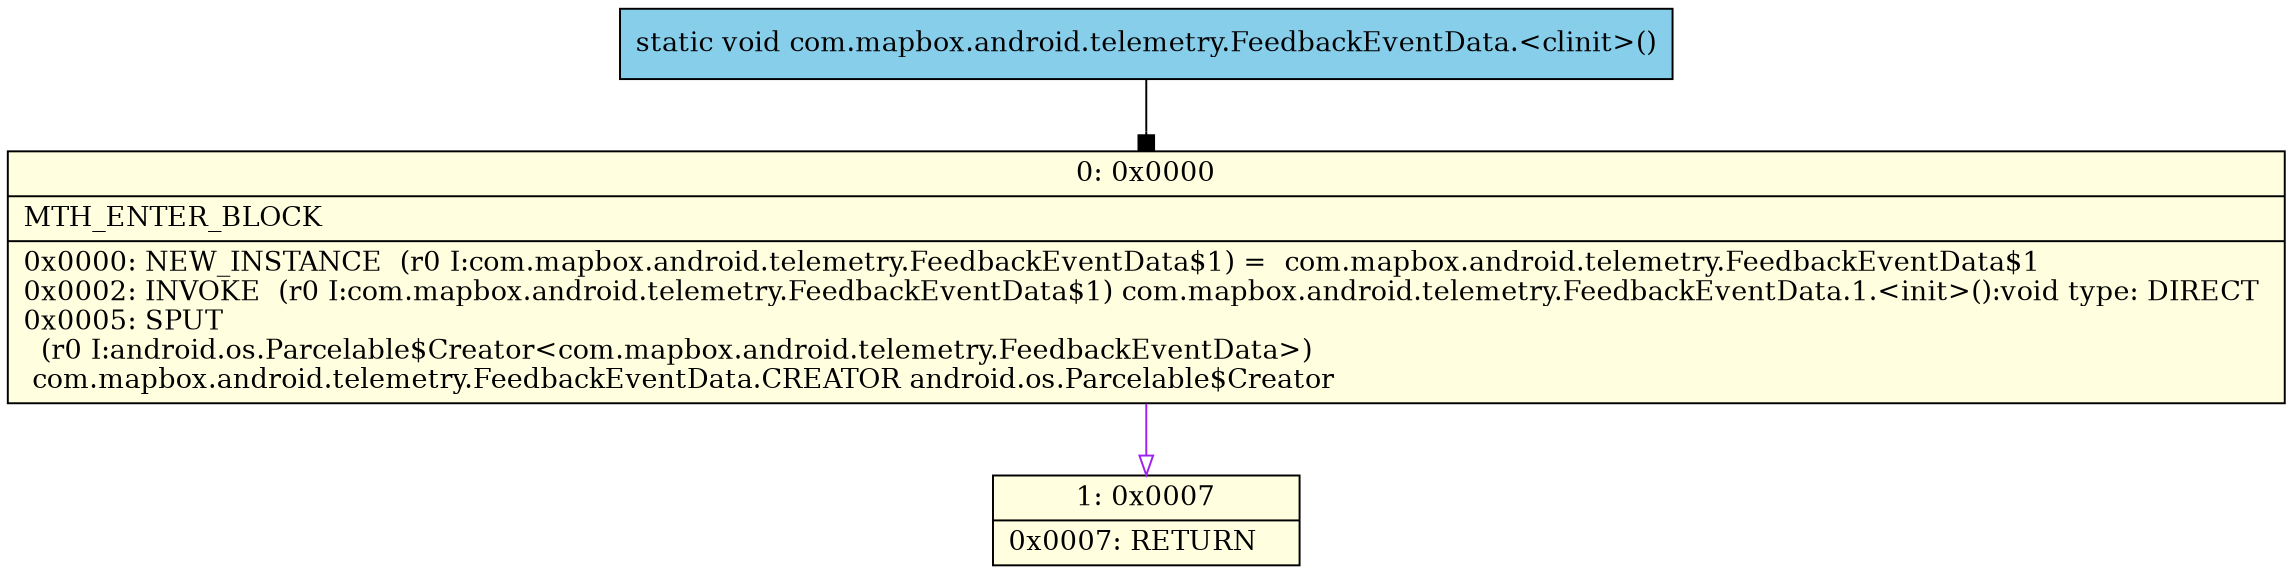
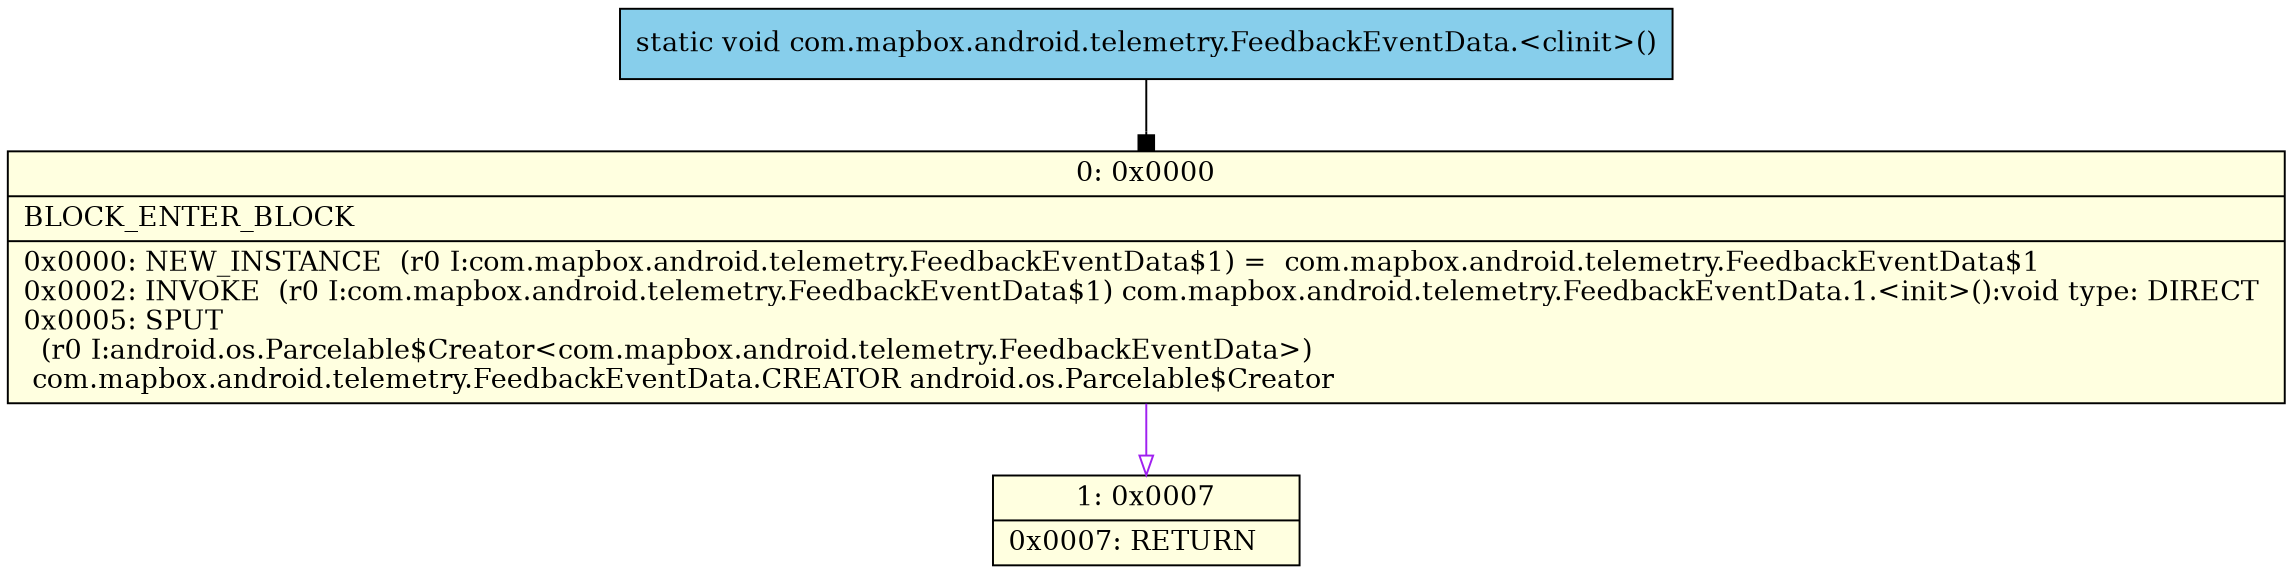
(174, 218) -> (189, 218)
